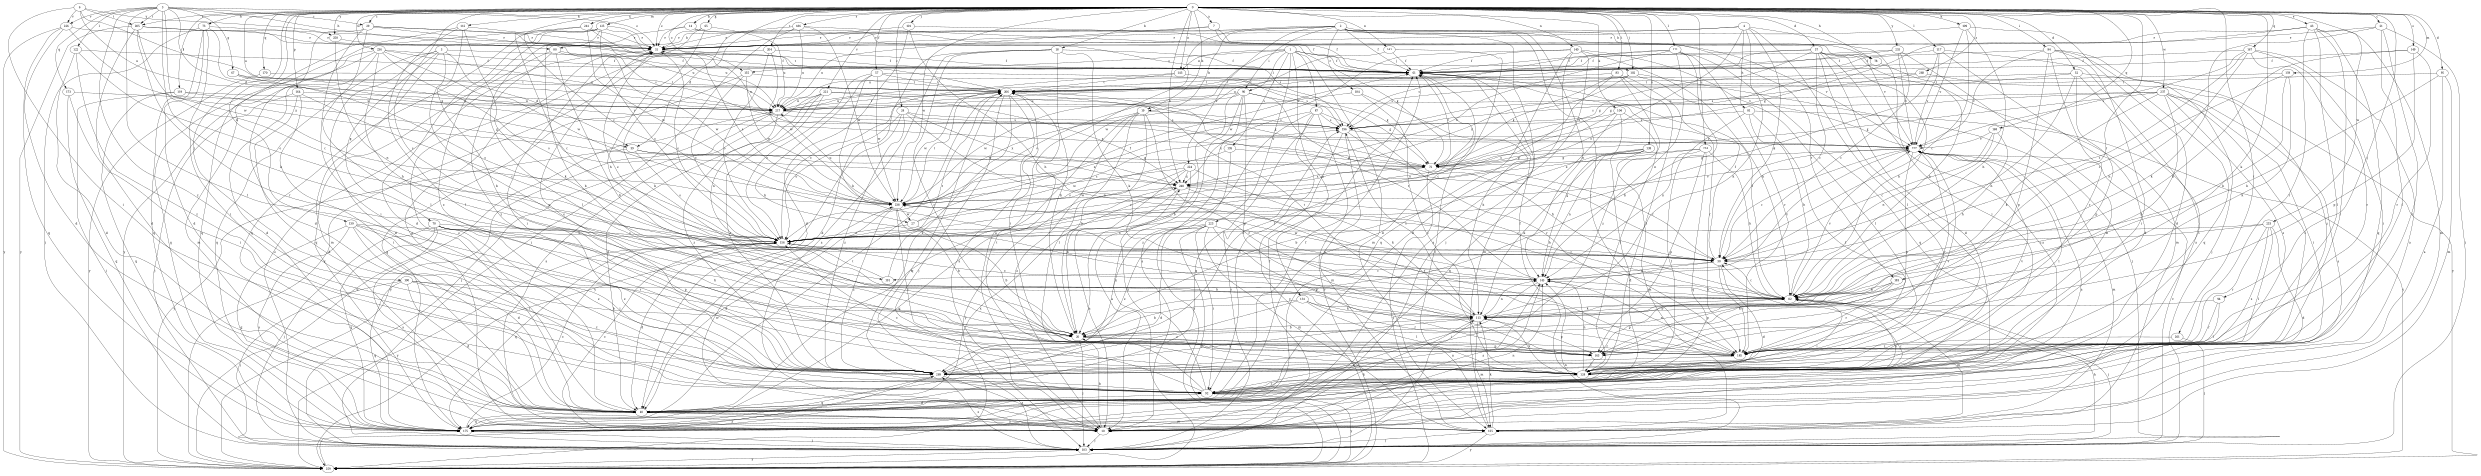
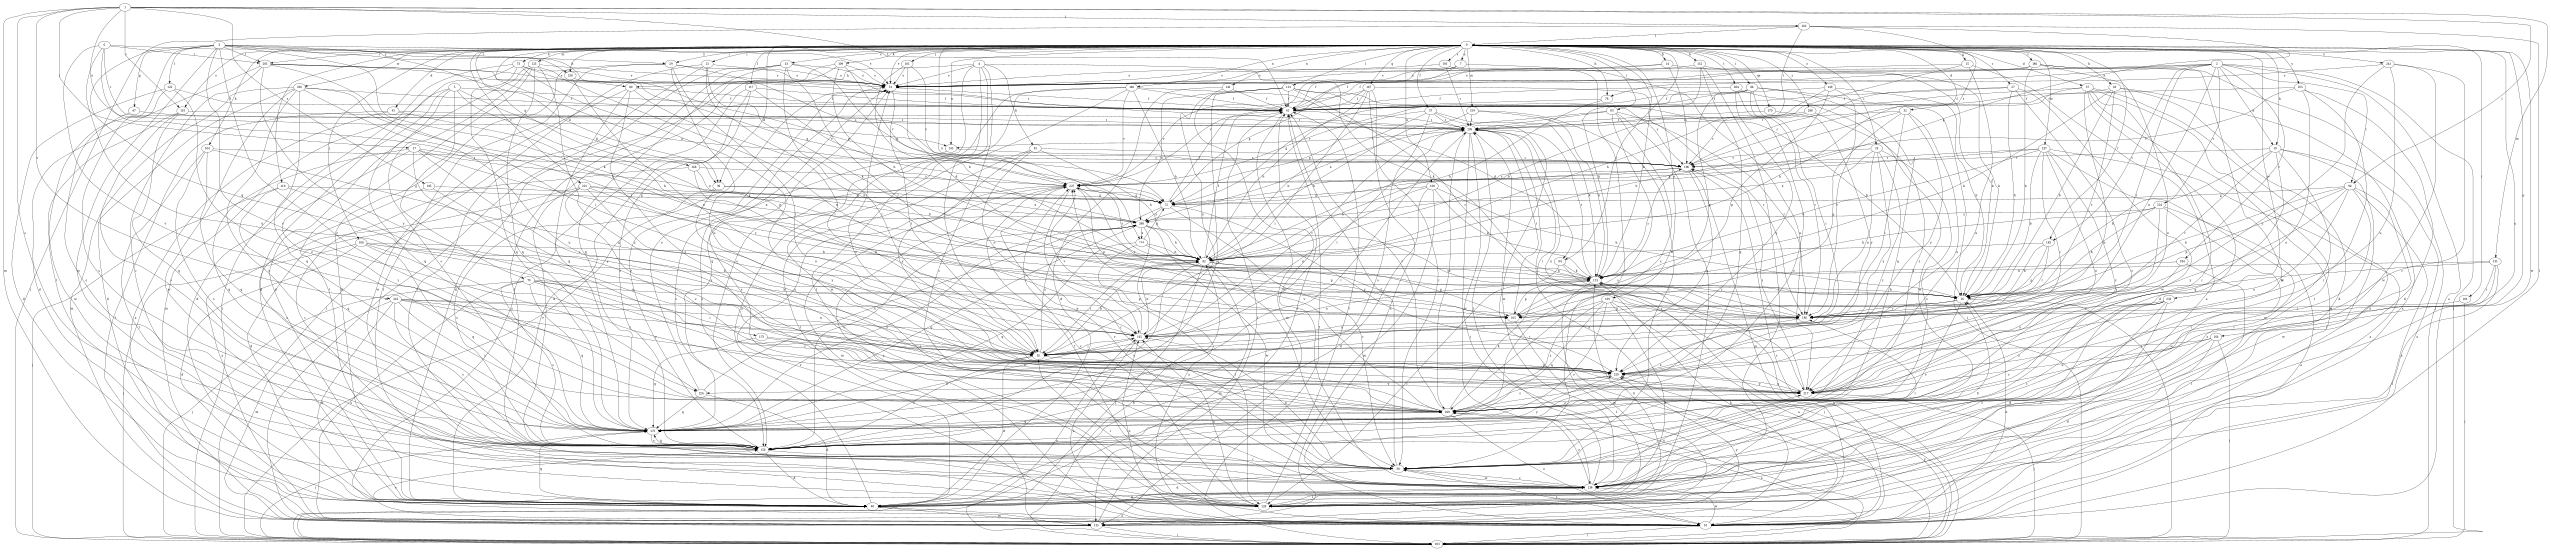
(1434, 9) -> (1636, 36)
(1094, 82) -> (1224, 143)
(1621, 97) -> (717, 114)
(1113, 126) -> none
(1171, 127) -> (835, 208)
none -> (1956, 148)
(1484, 173) -> (1141, 232)
(905, 213) -> (2029, 372)
(807, 234) -> (1080, 246)
(2449, 252) -> (115, 318)
(1304, 271) -> (1624, 253)
(1324, 314) -> (1378, 132)
(3, 382) -> (1183, 386)
none -> (1425, 436)
